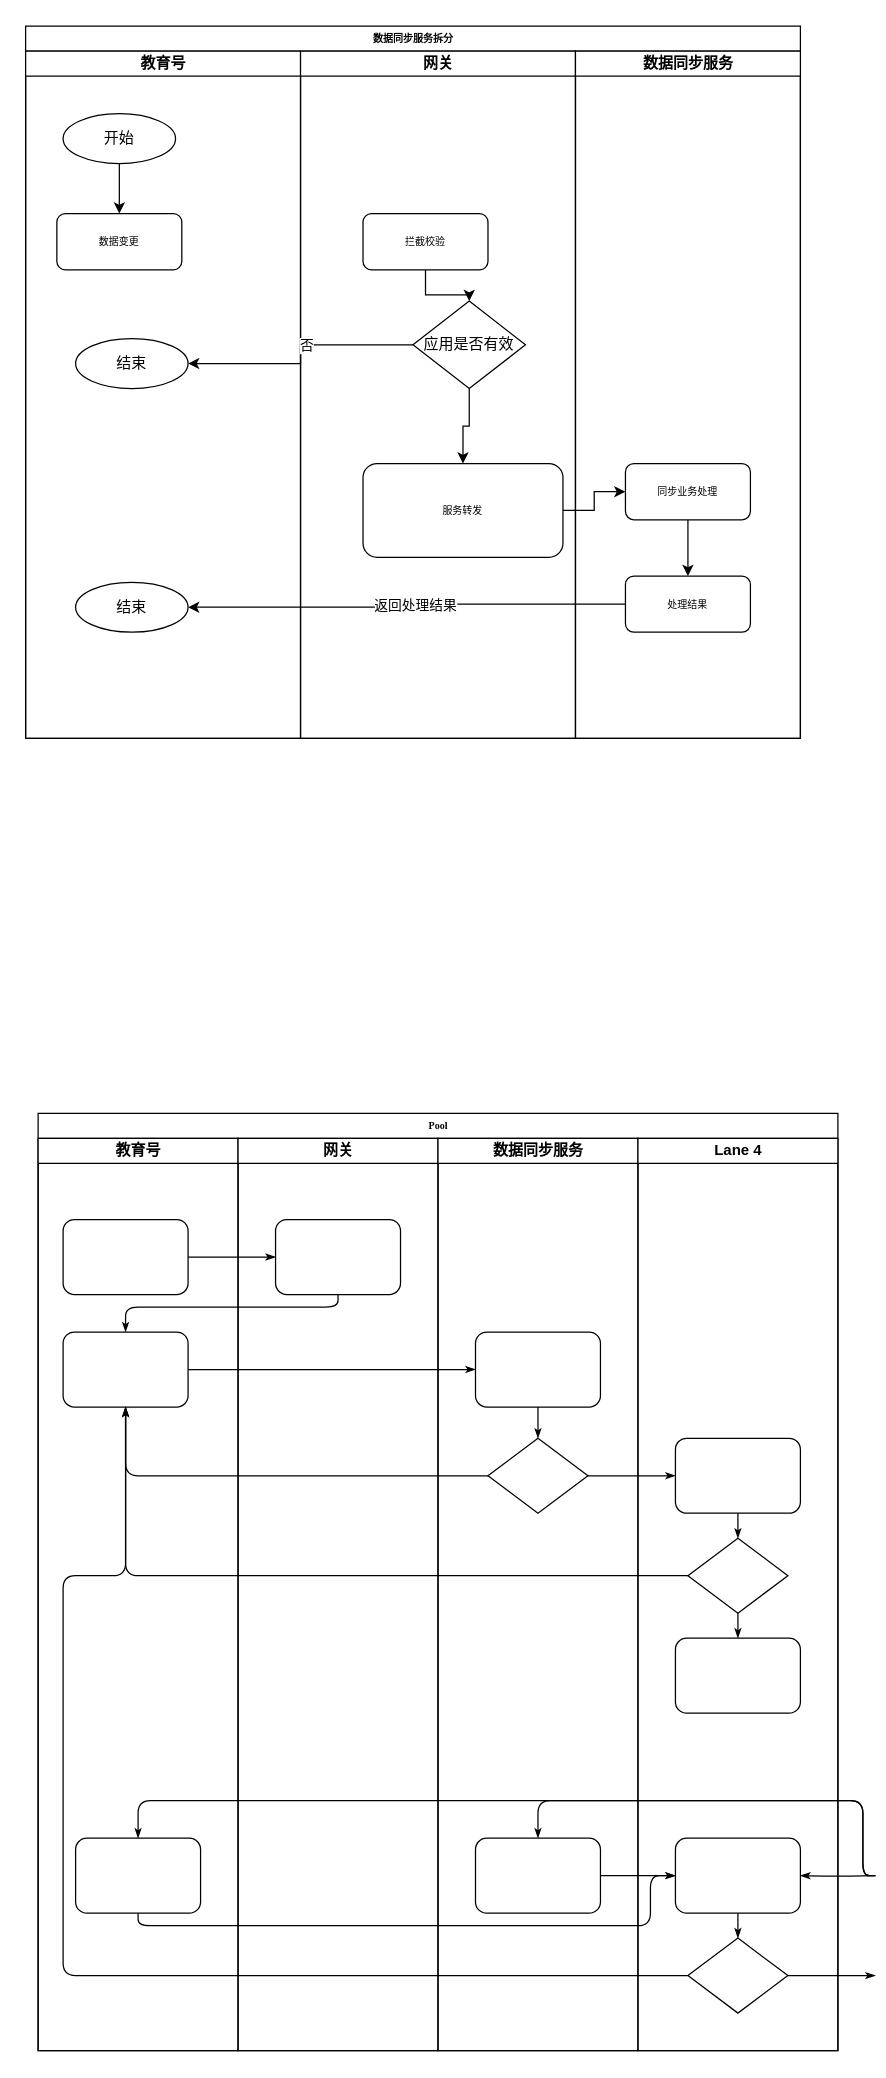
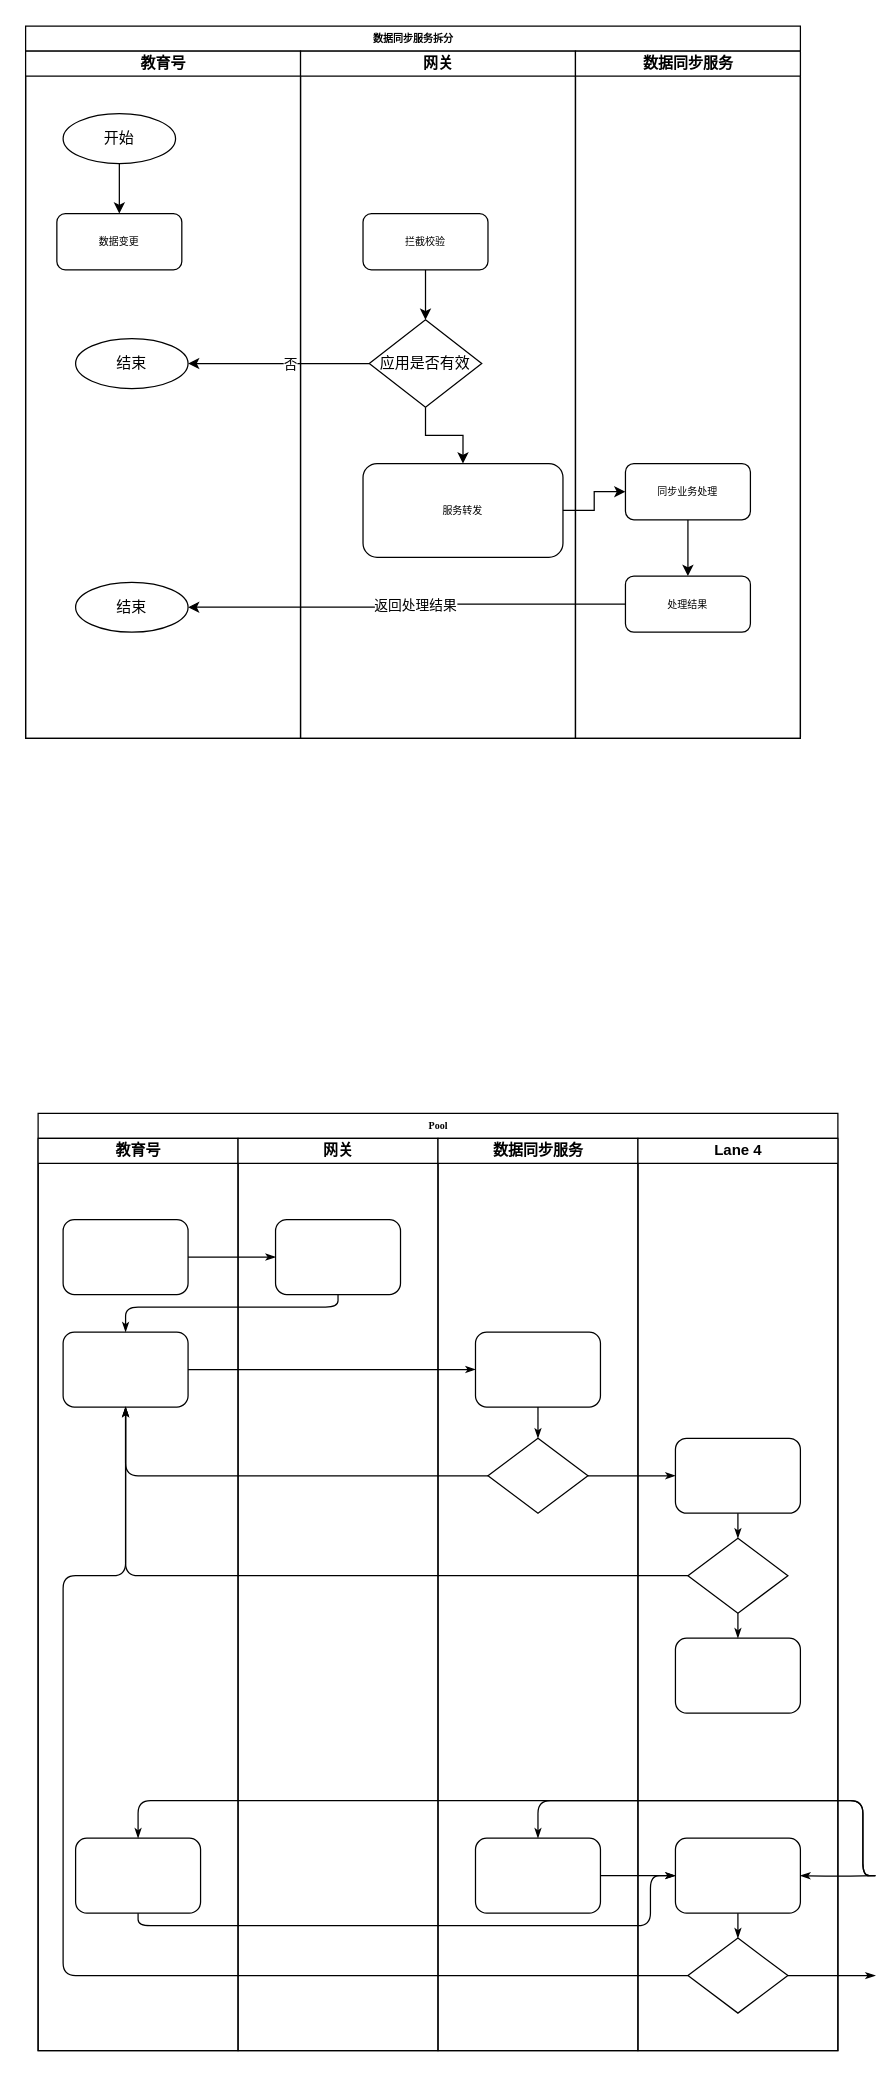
(469, 344) -> (426, 363)
